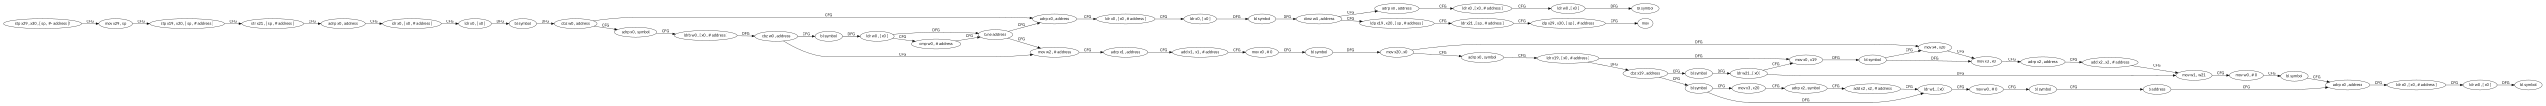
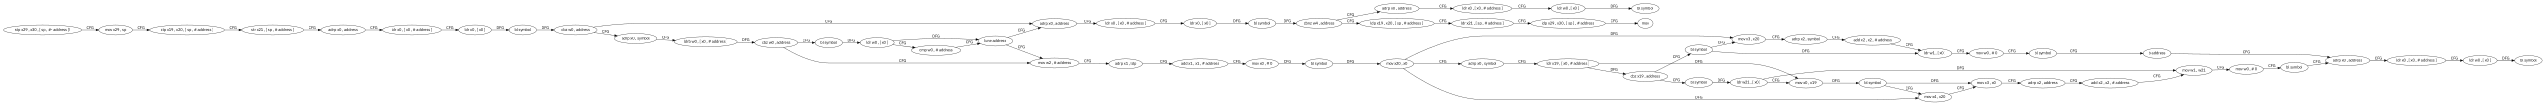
none -> (1565, 36)
(1126, 52) -> (1126, 64)
